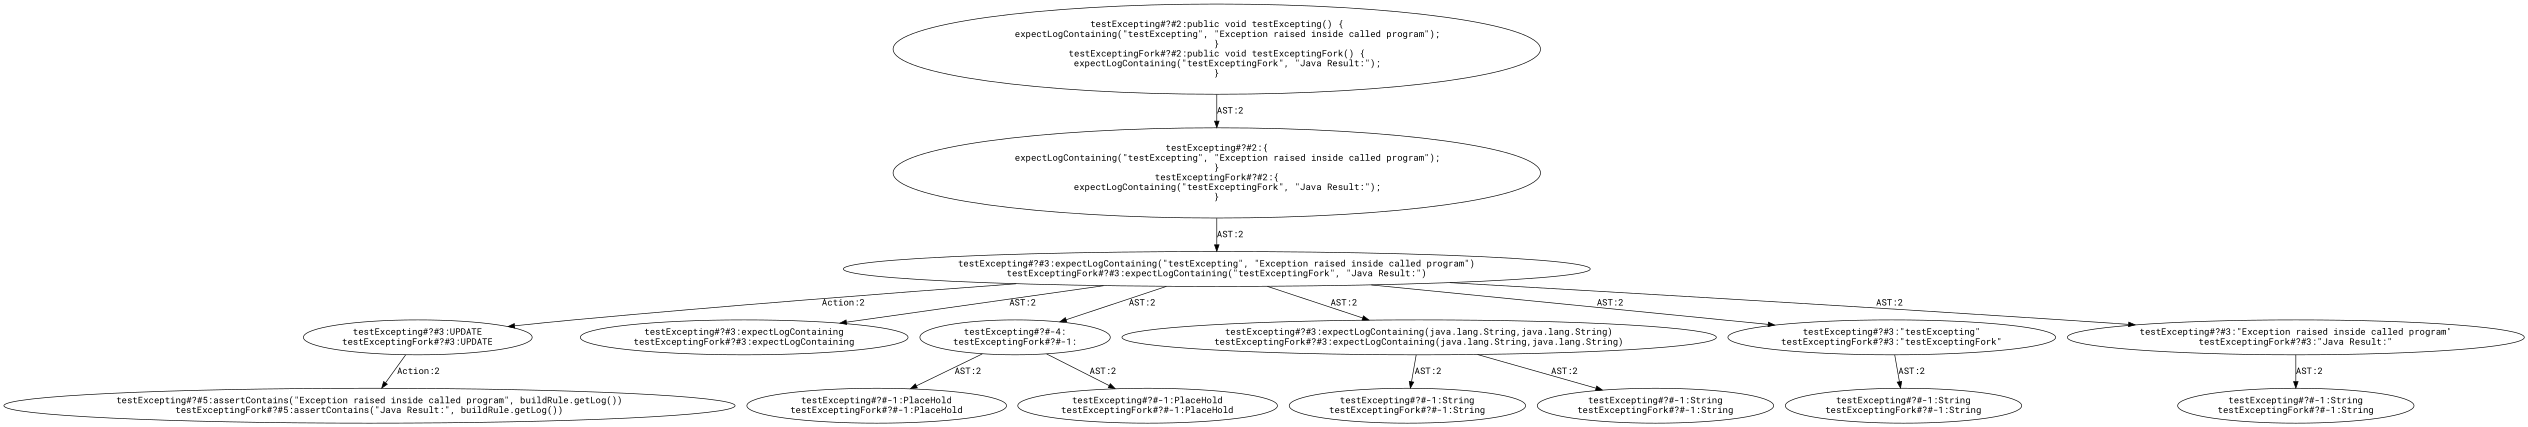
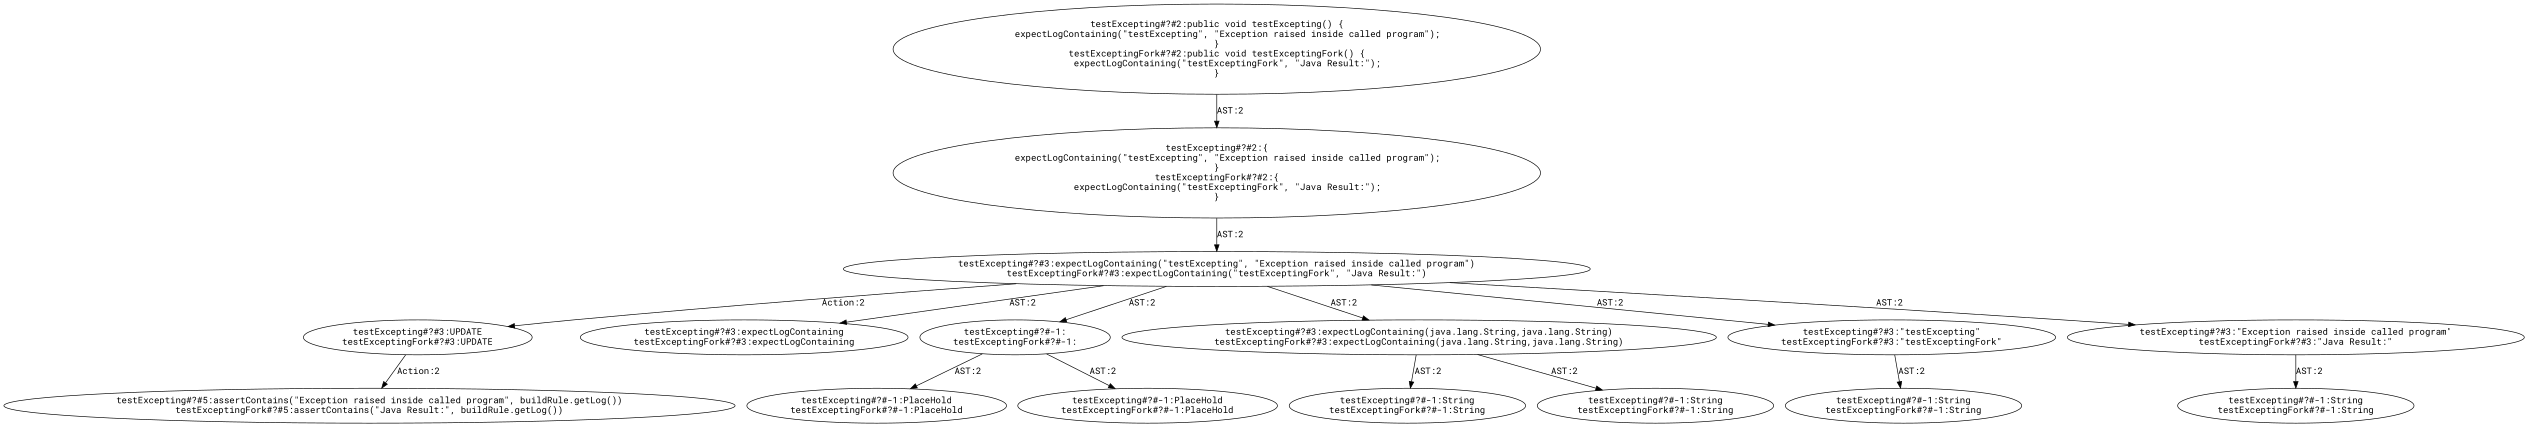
(1015, 337) -> (1015, 337)
